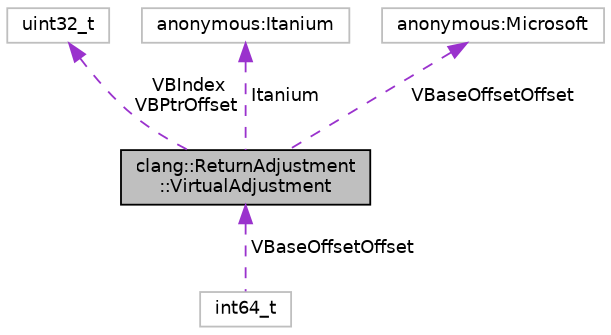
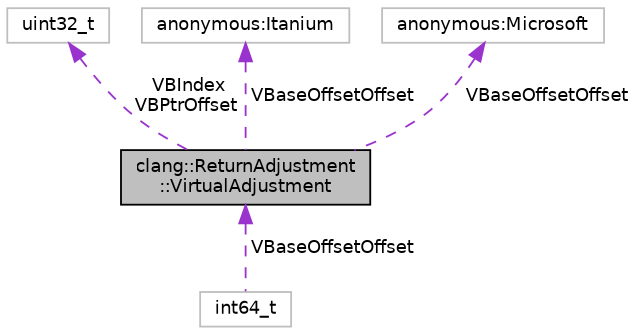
(283, 96) -> (330, 96)
